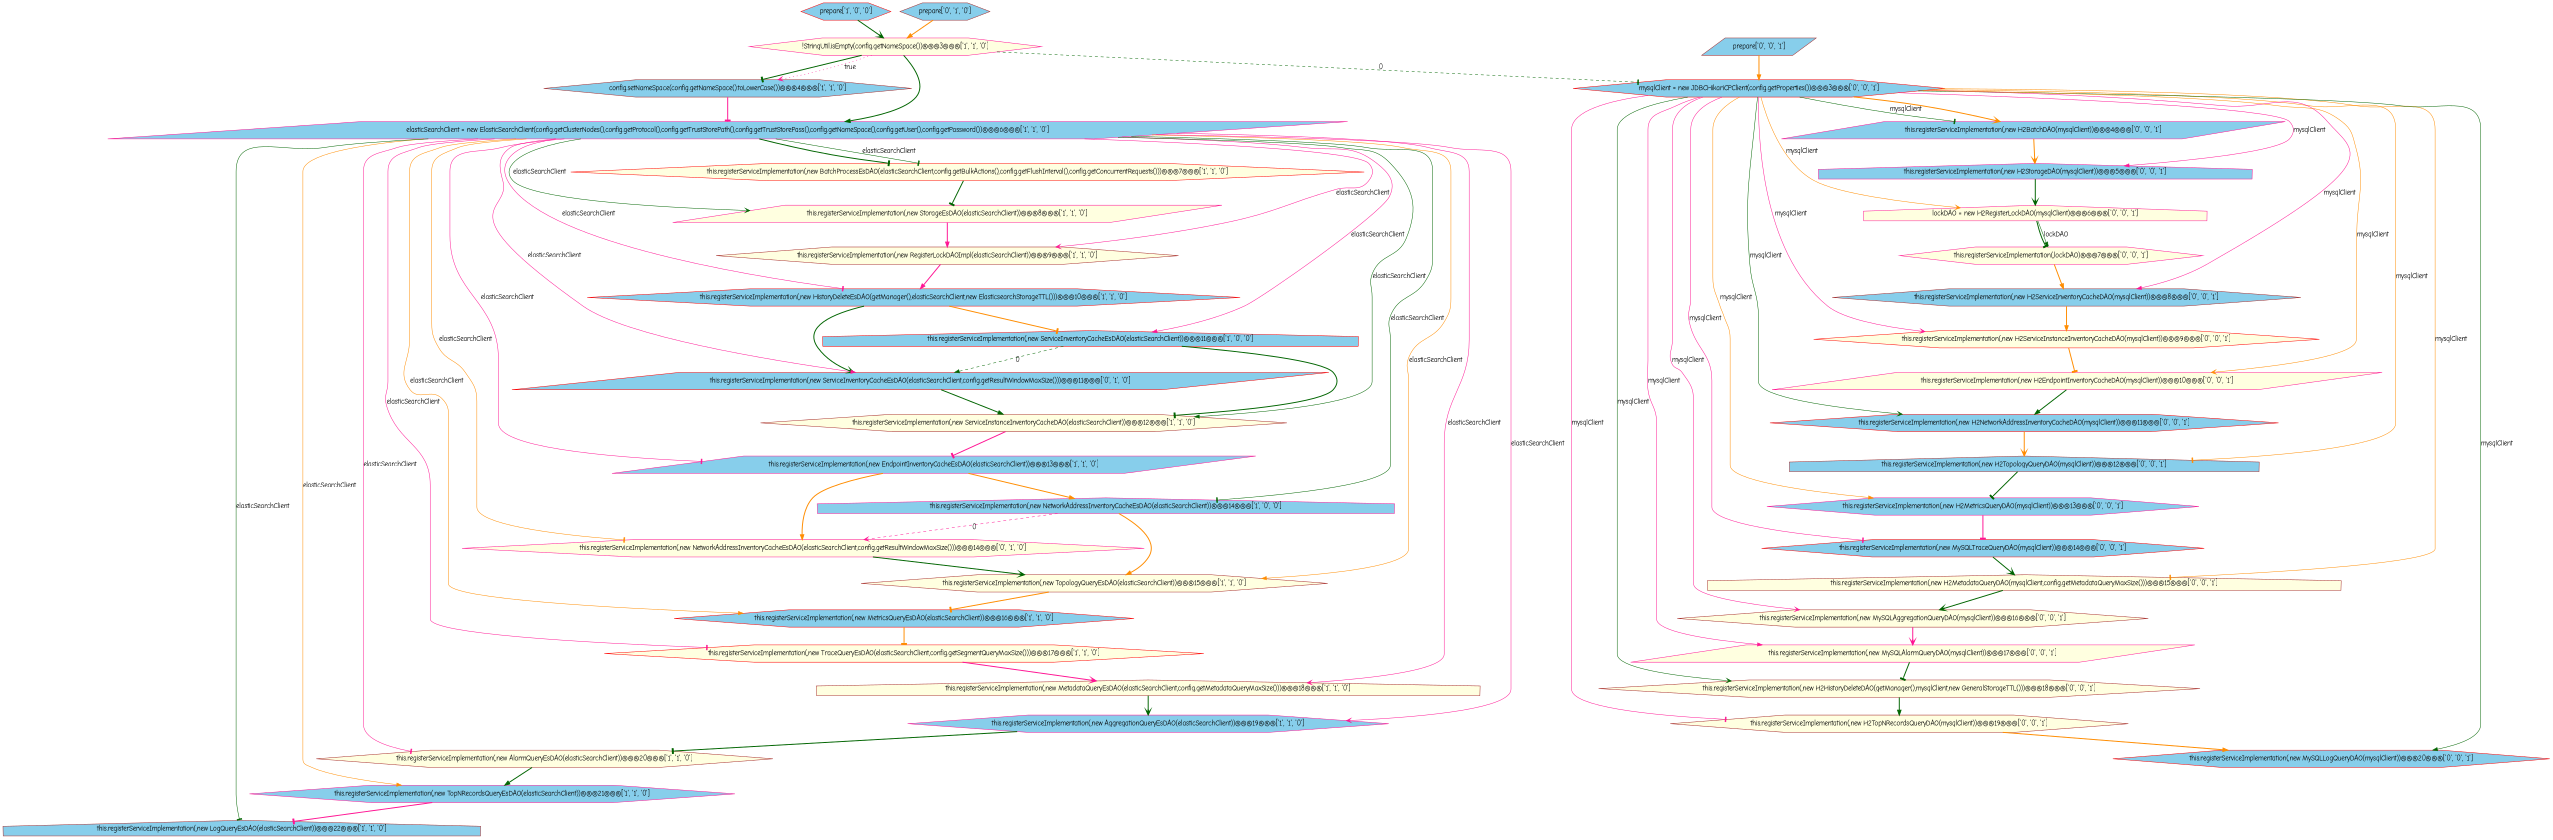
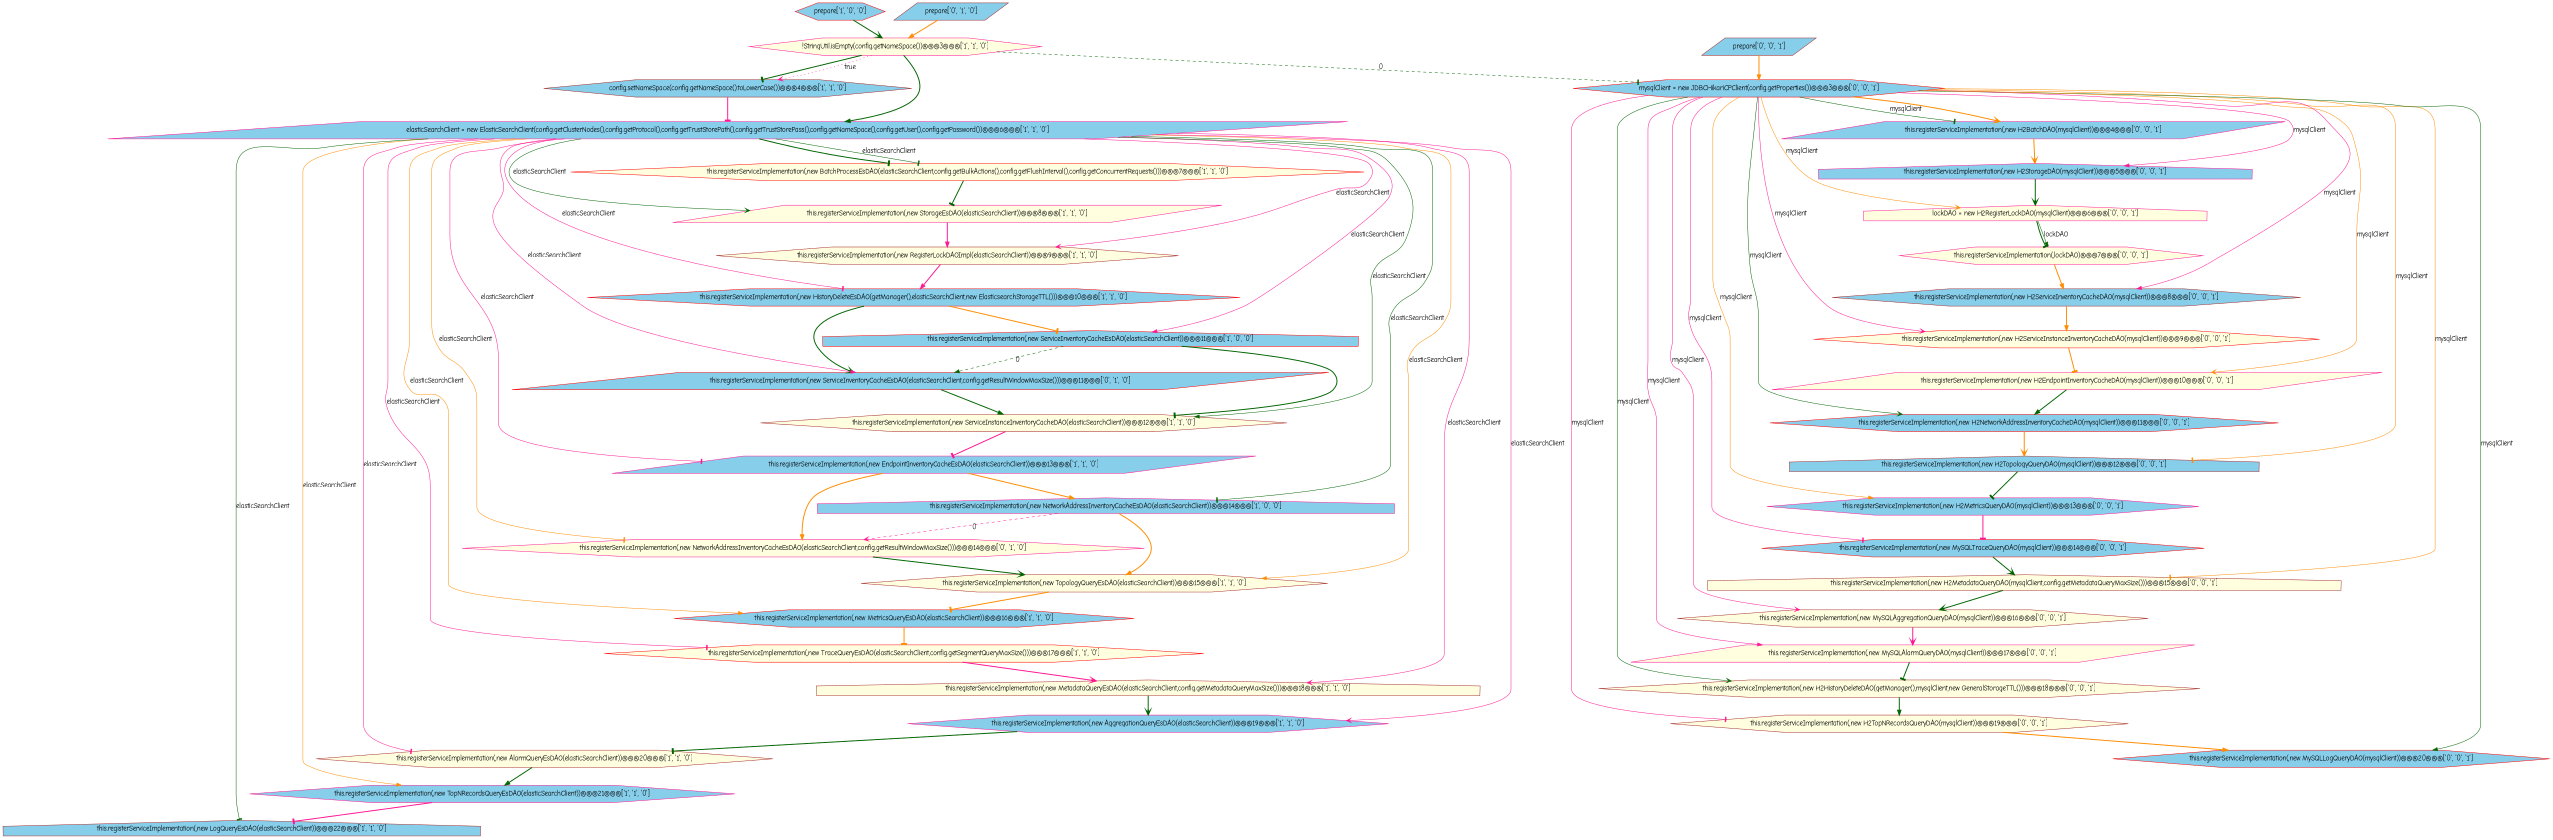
(945, 12) -> (951, 12)
